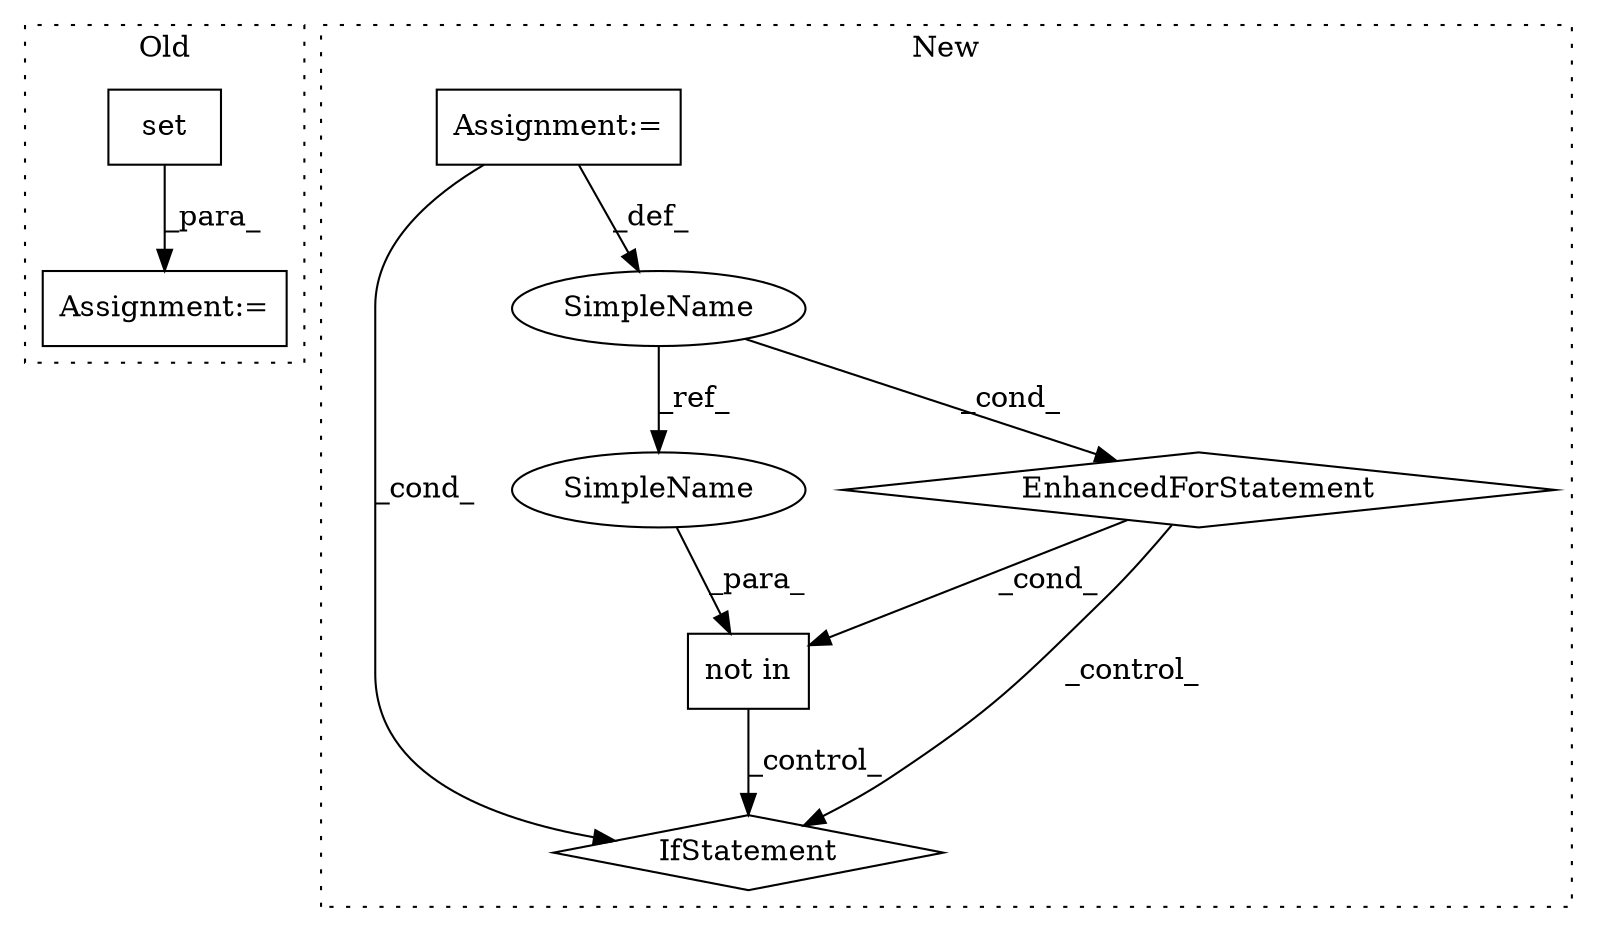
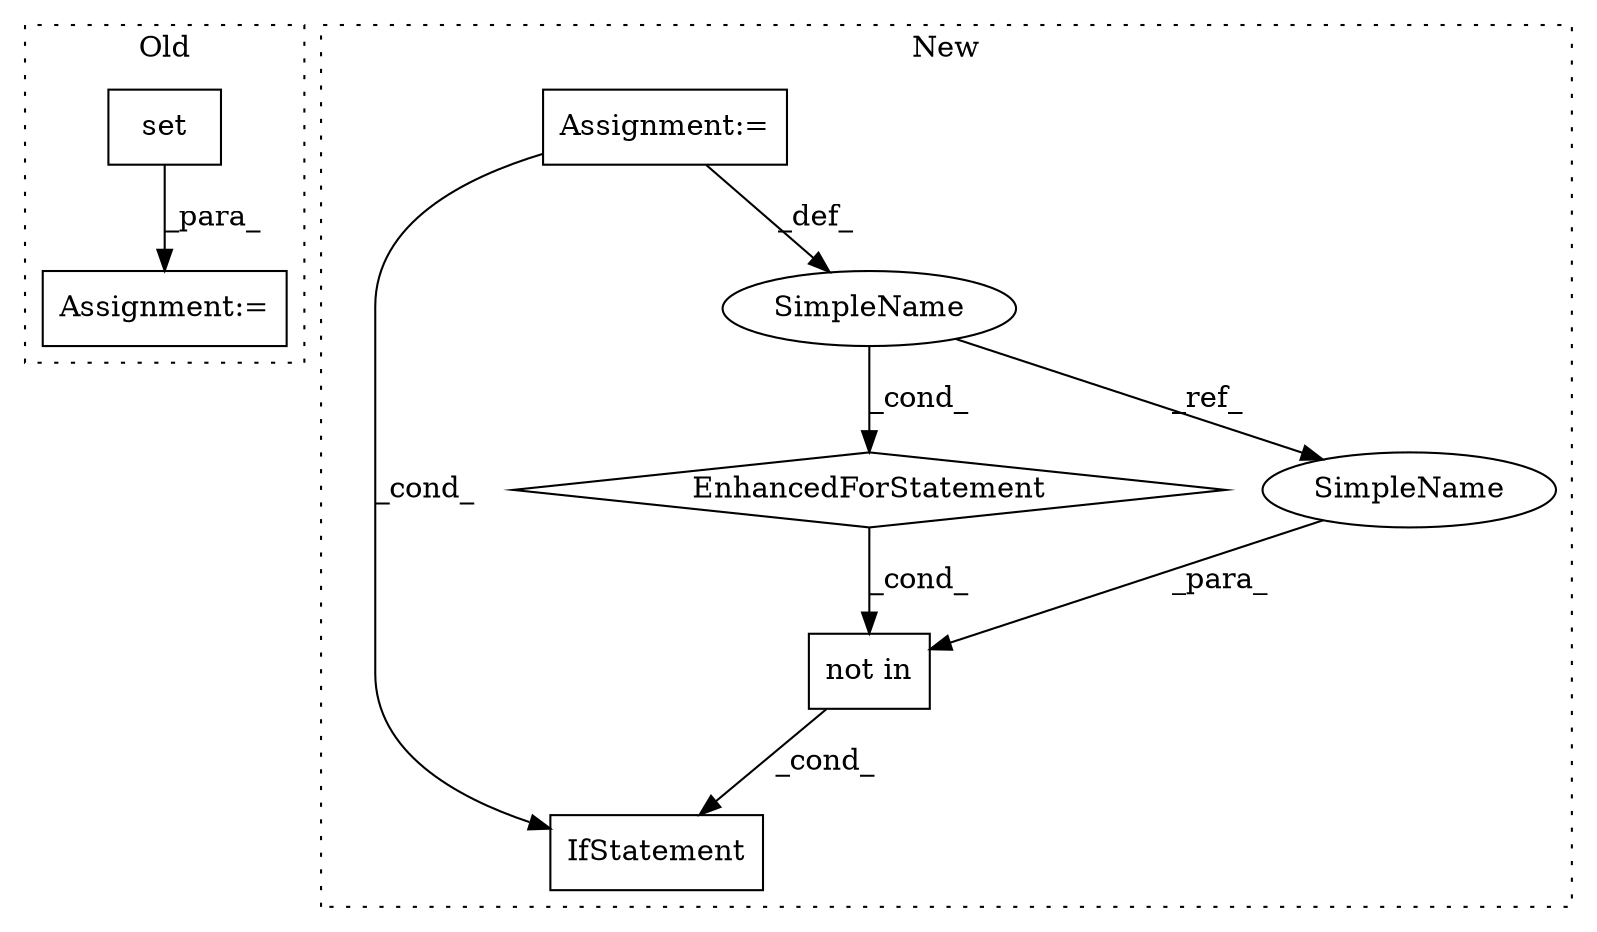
(1011, 687) -> none
(815, 762) -> (826, 762)
(748, 853) -> (657, 853)
